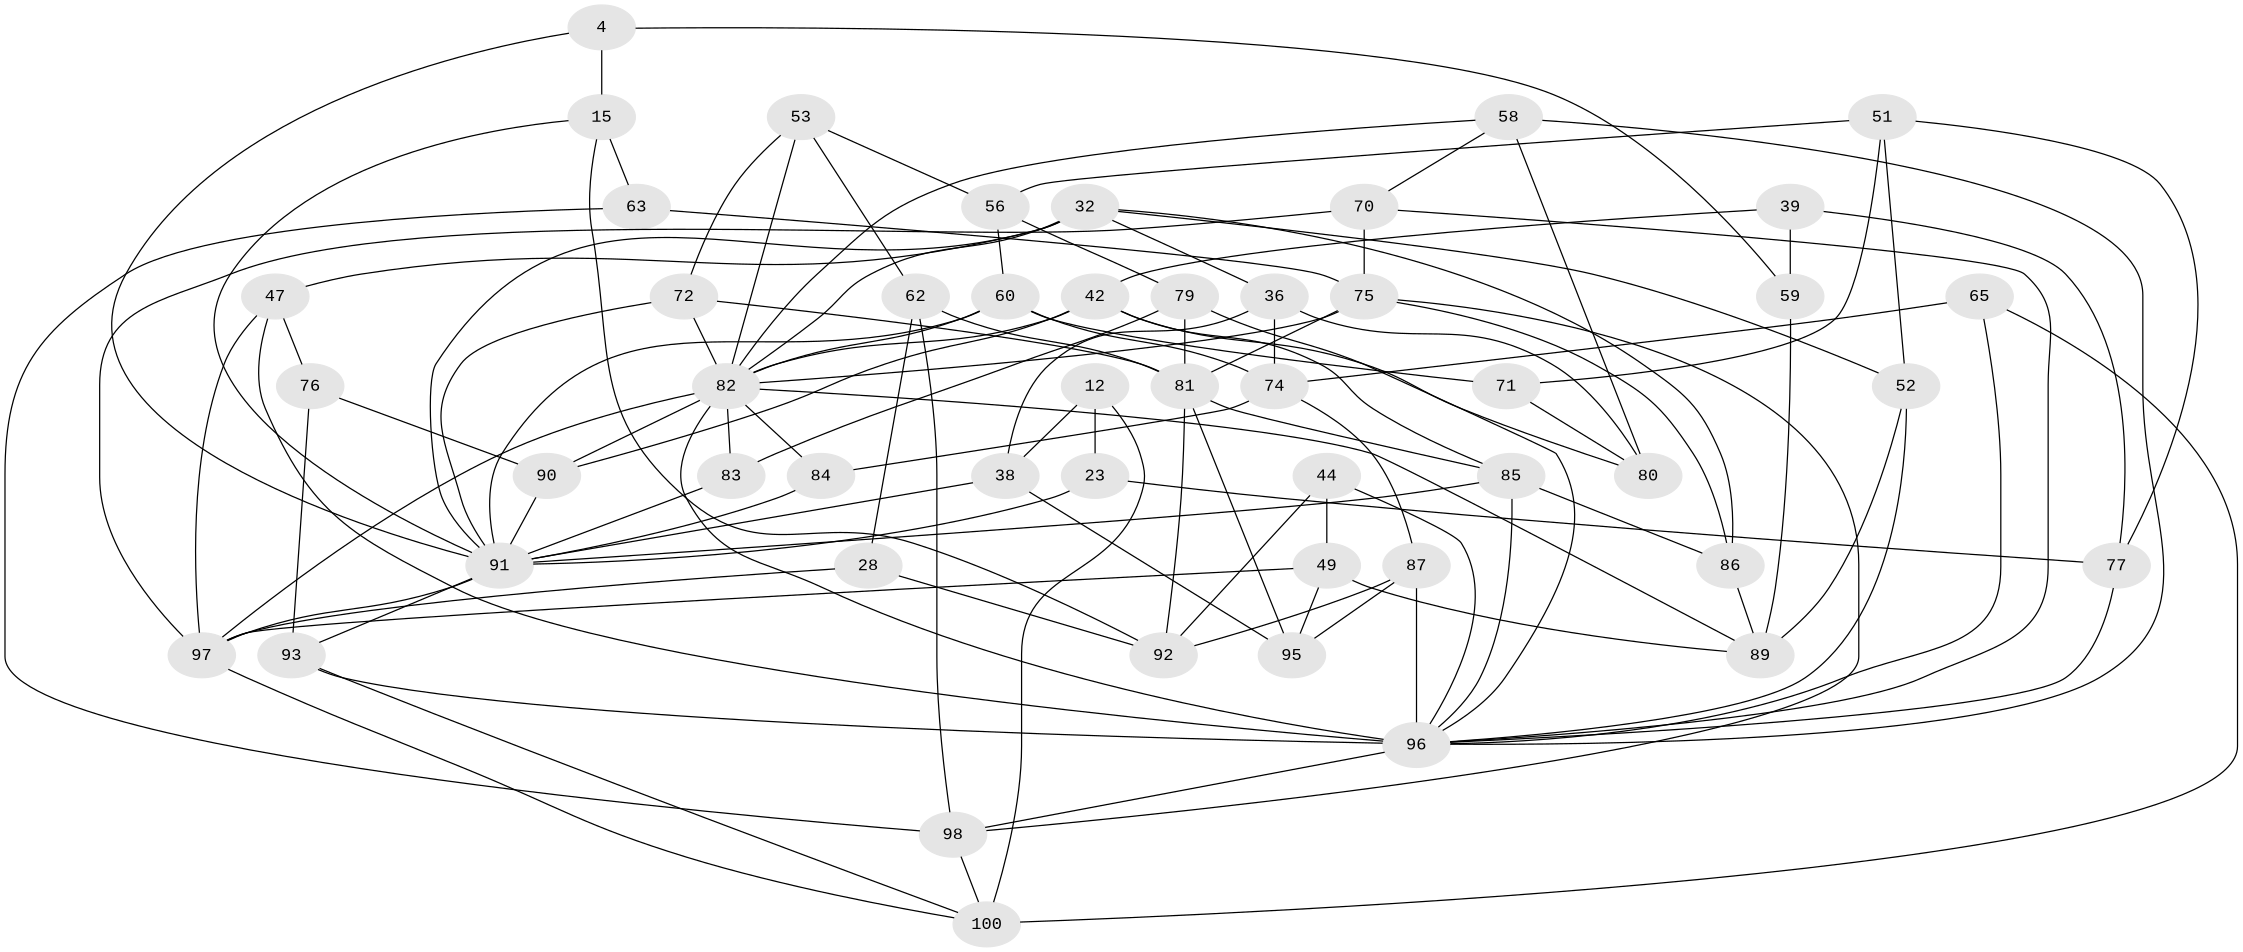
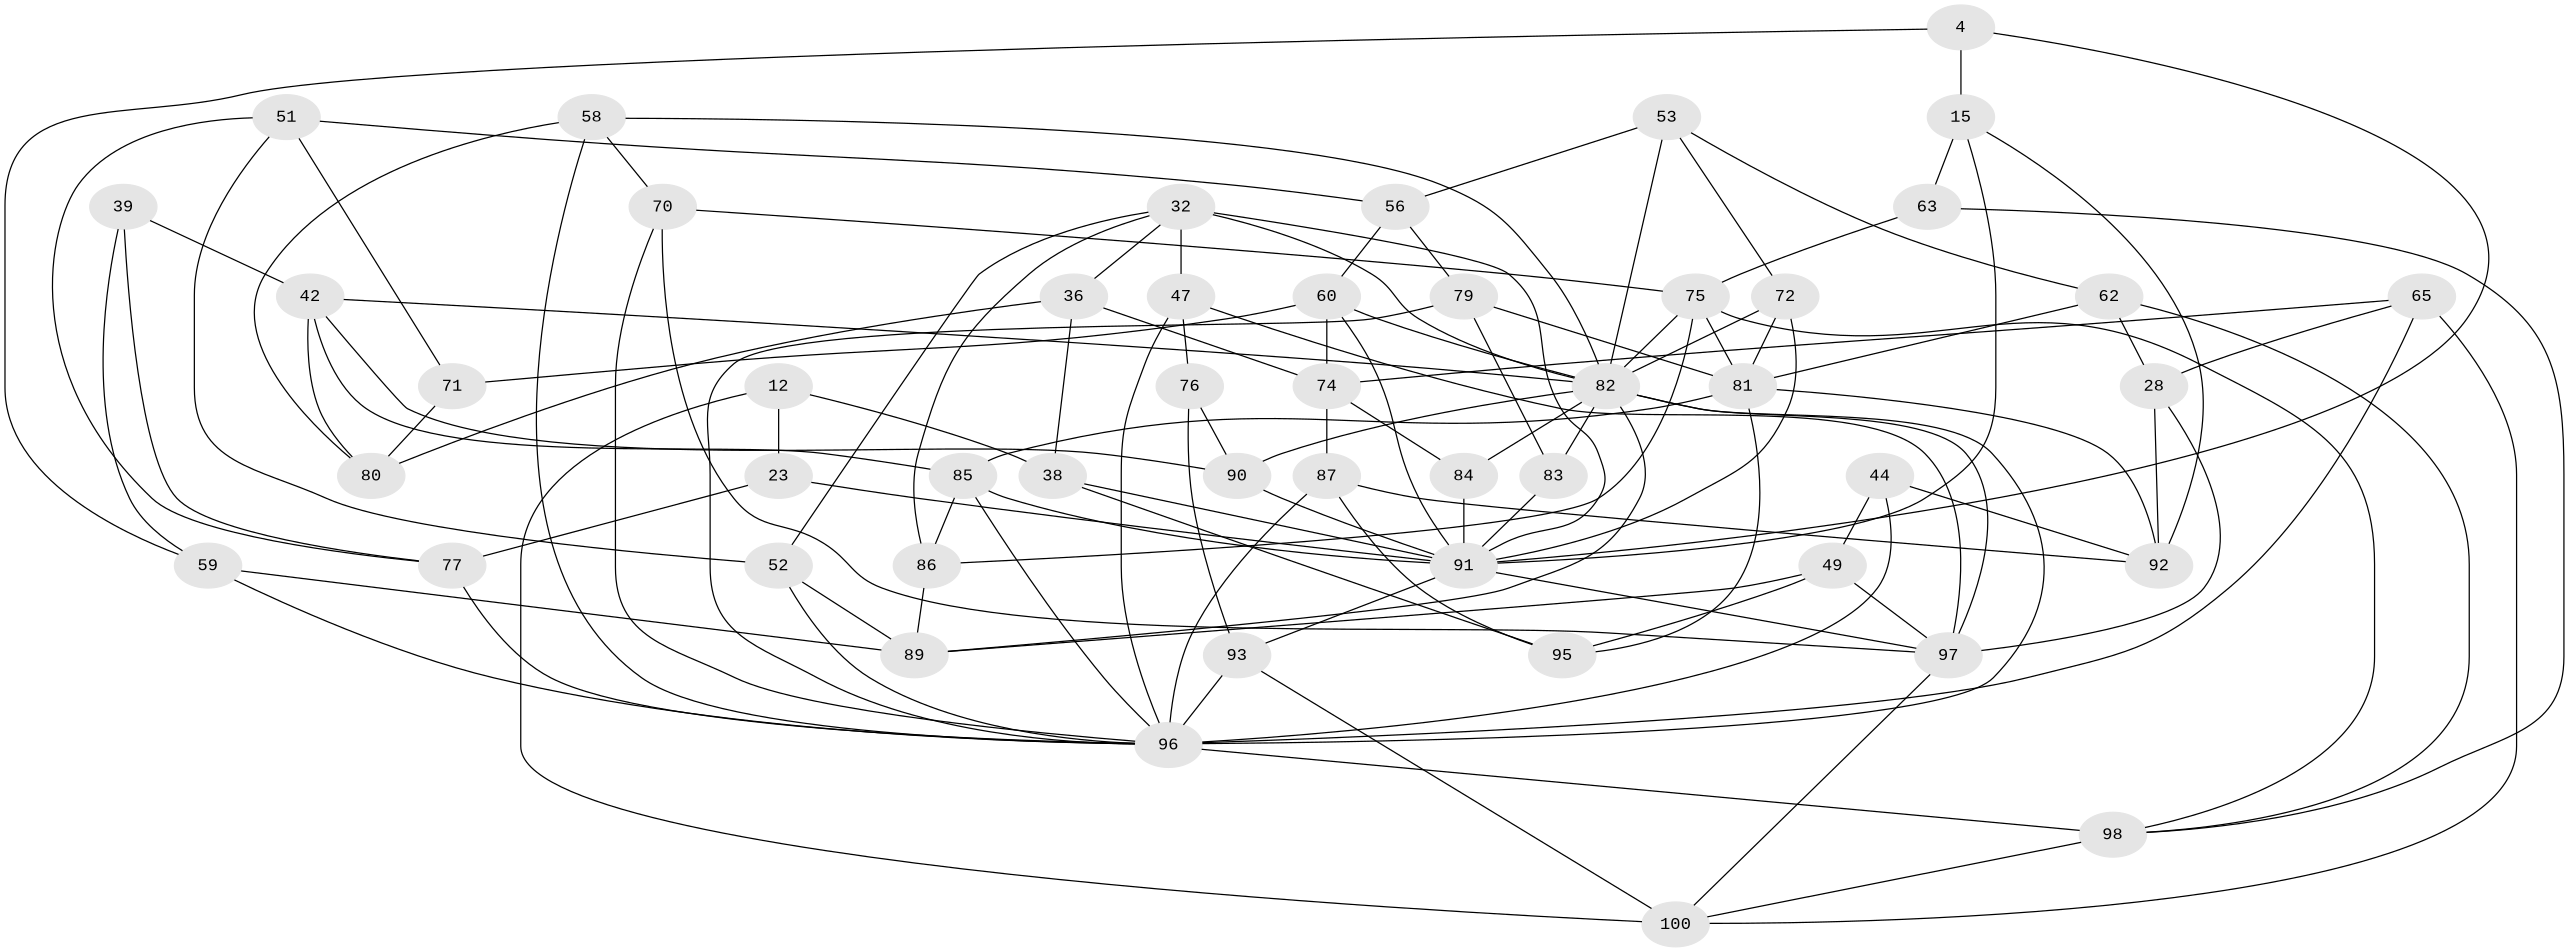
none -> (2286, 337)
none -> (561, 692)
